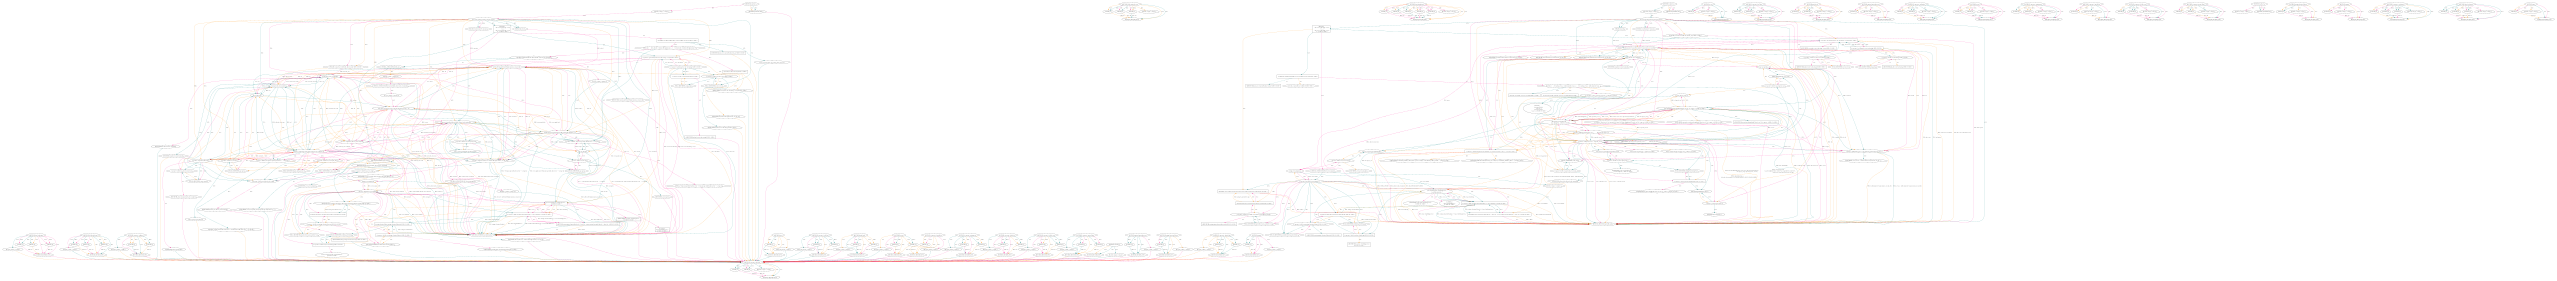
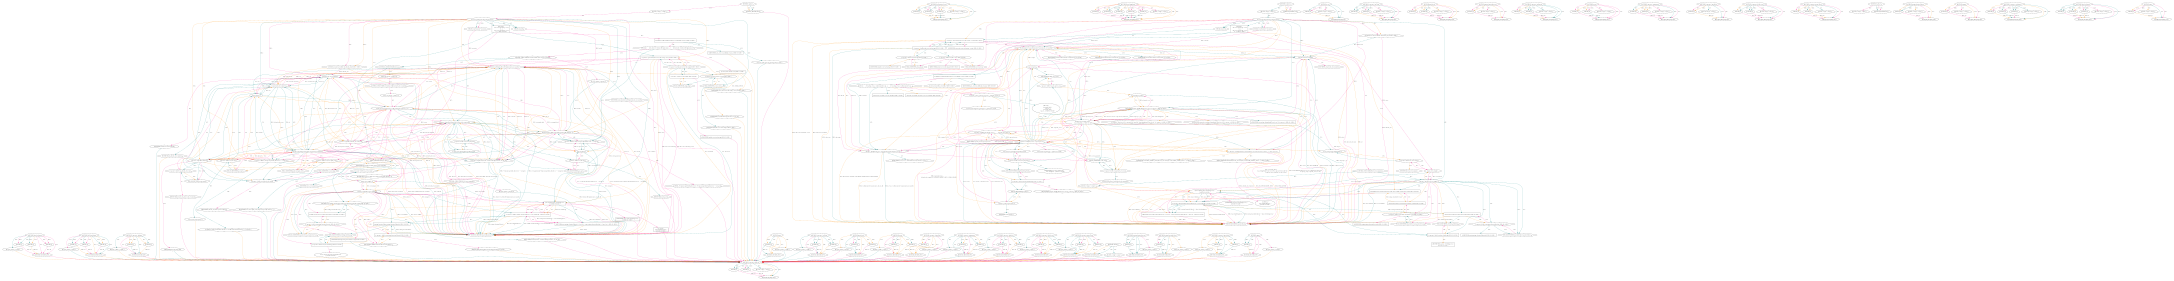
(736, 86) -> (737, 86)
(1637, 146) -> (983, 101)
